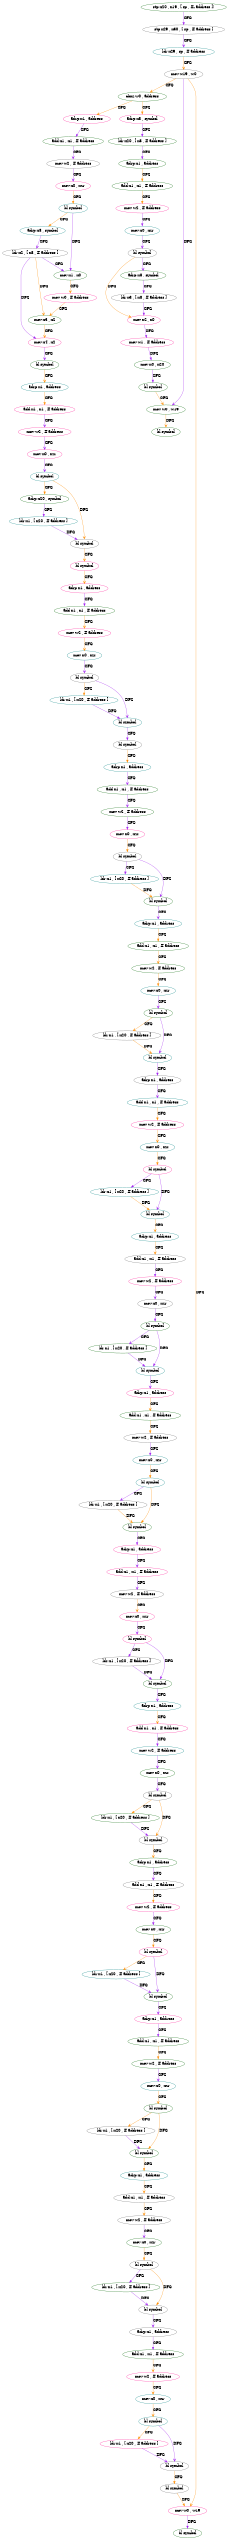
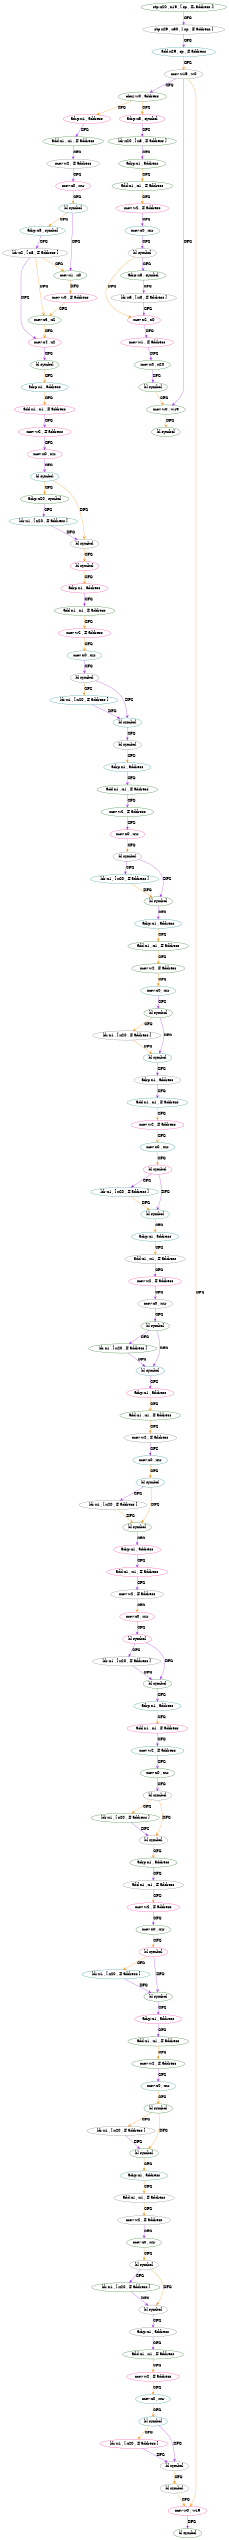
(184, 52) -> (184, 52)
(164, 85) -> (164, 85)
(52, 264) -> (52, 264)
(74, 287) -> (75, 287)
